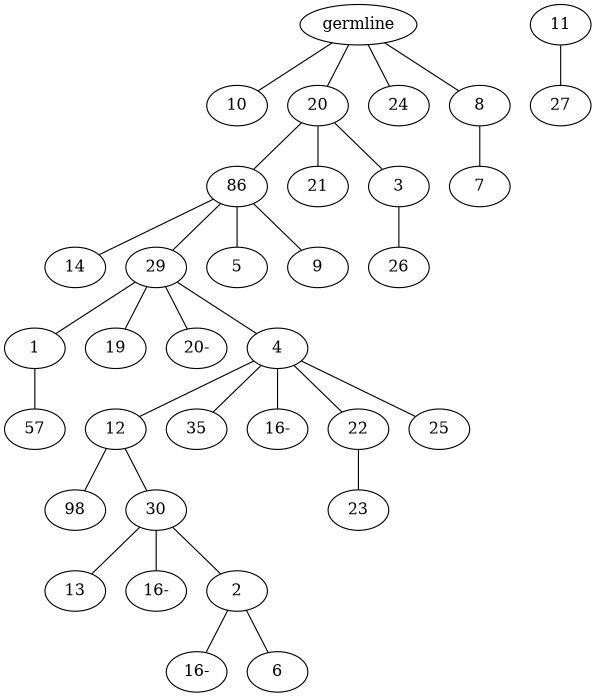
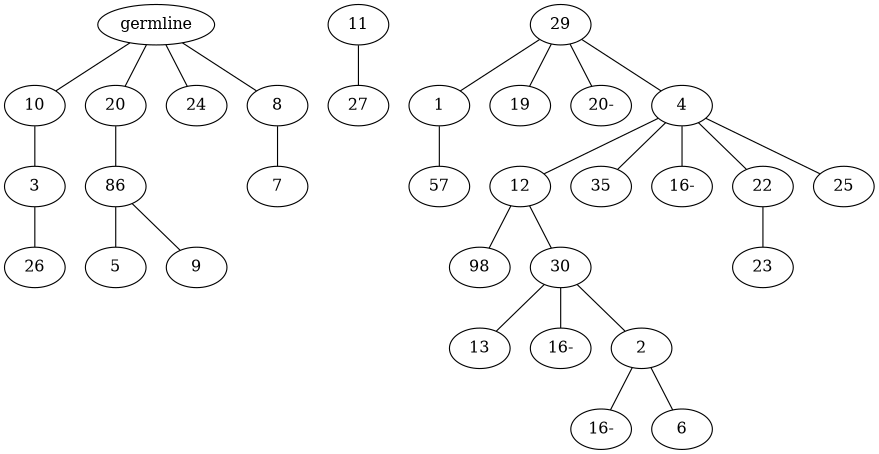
(358, 146) -> (35, 146)
(318, 187) -> none
(197, 227) -> none
(75, 267) -> none
